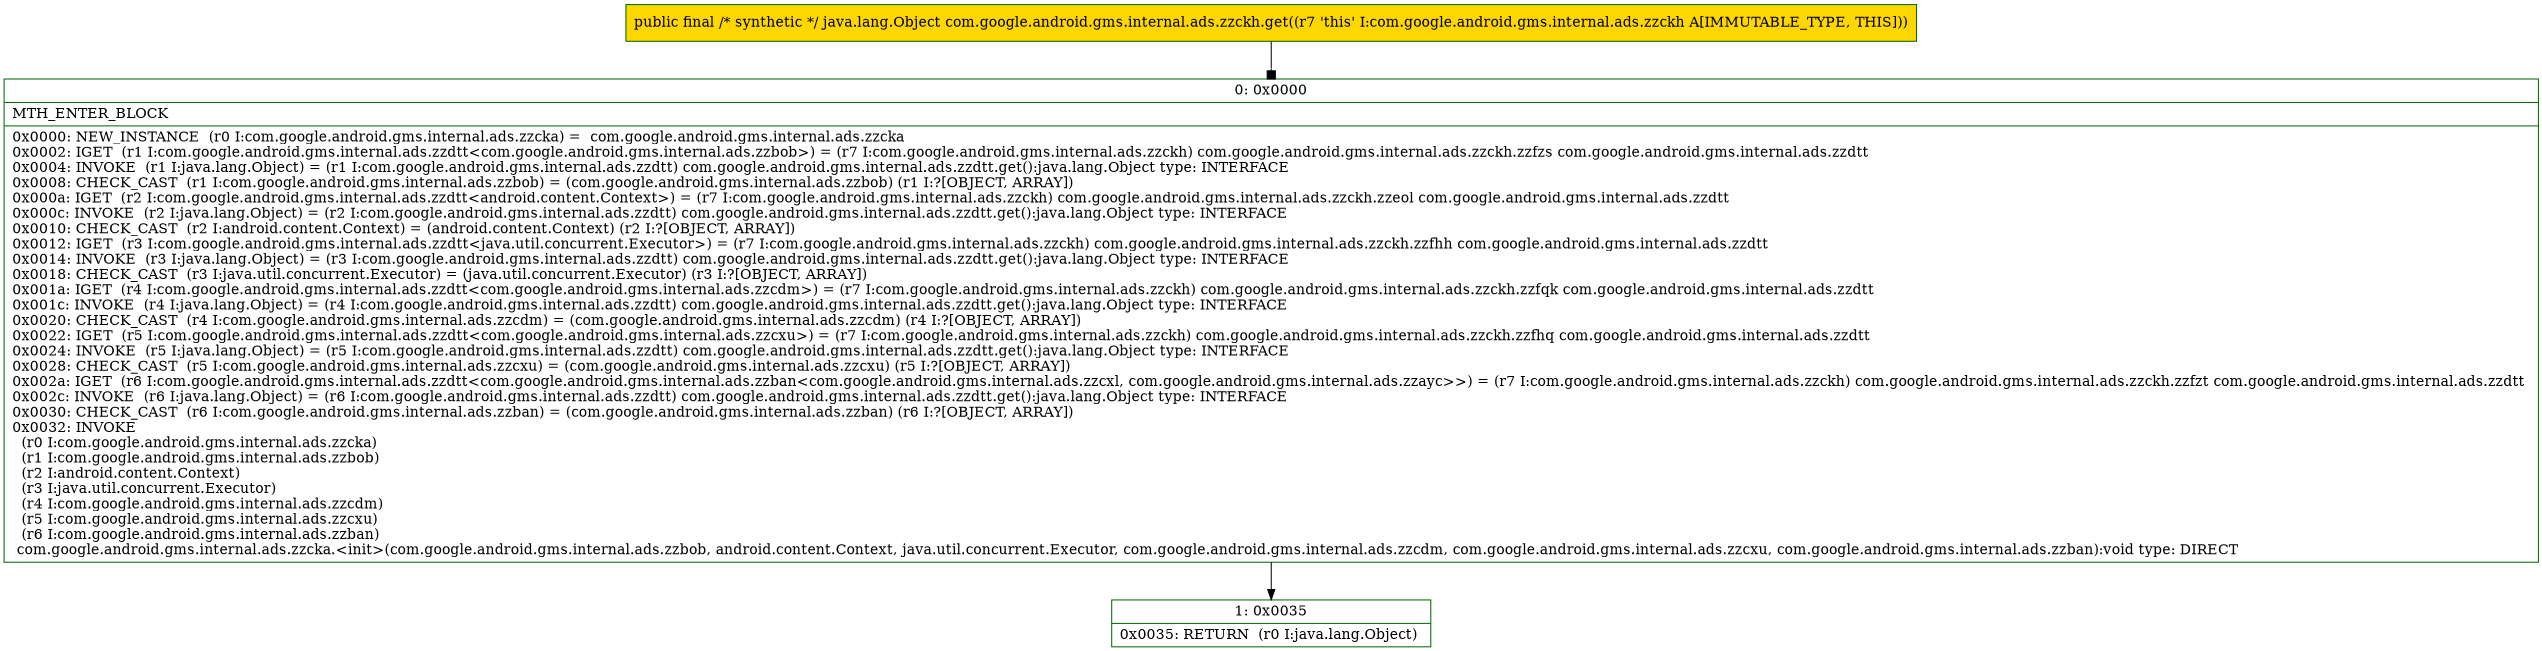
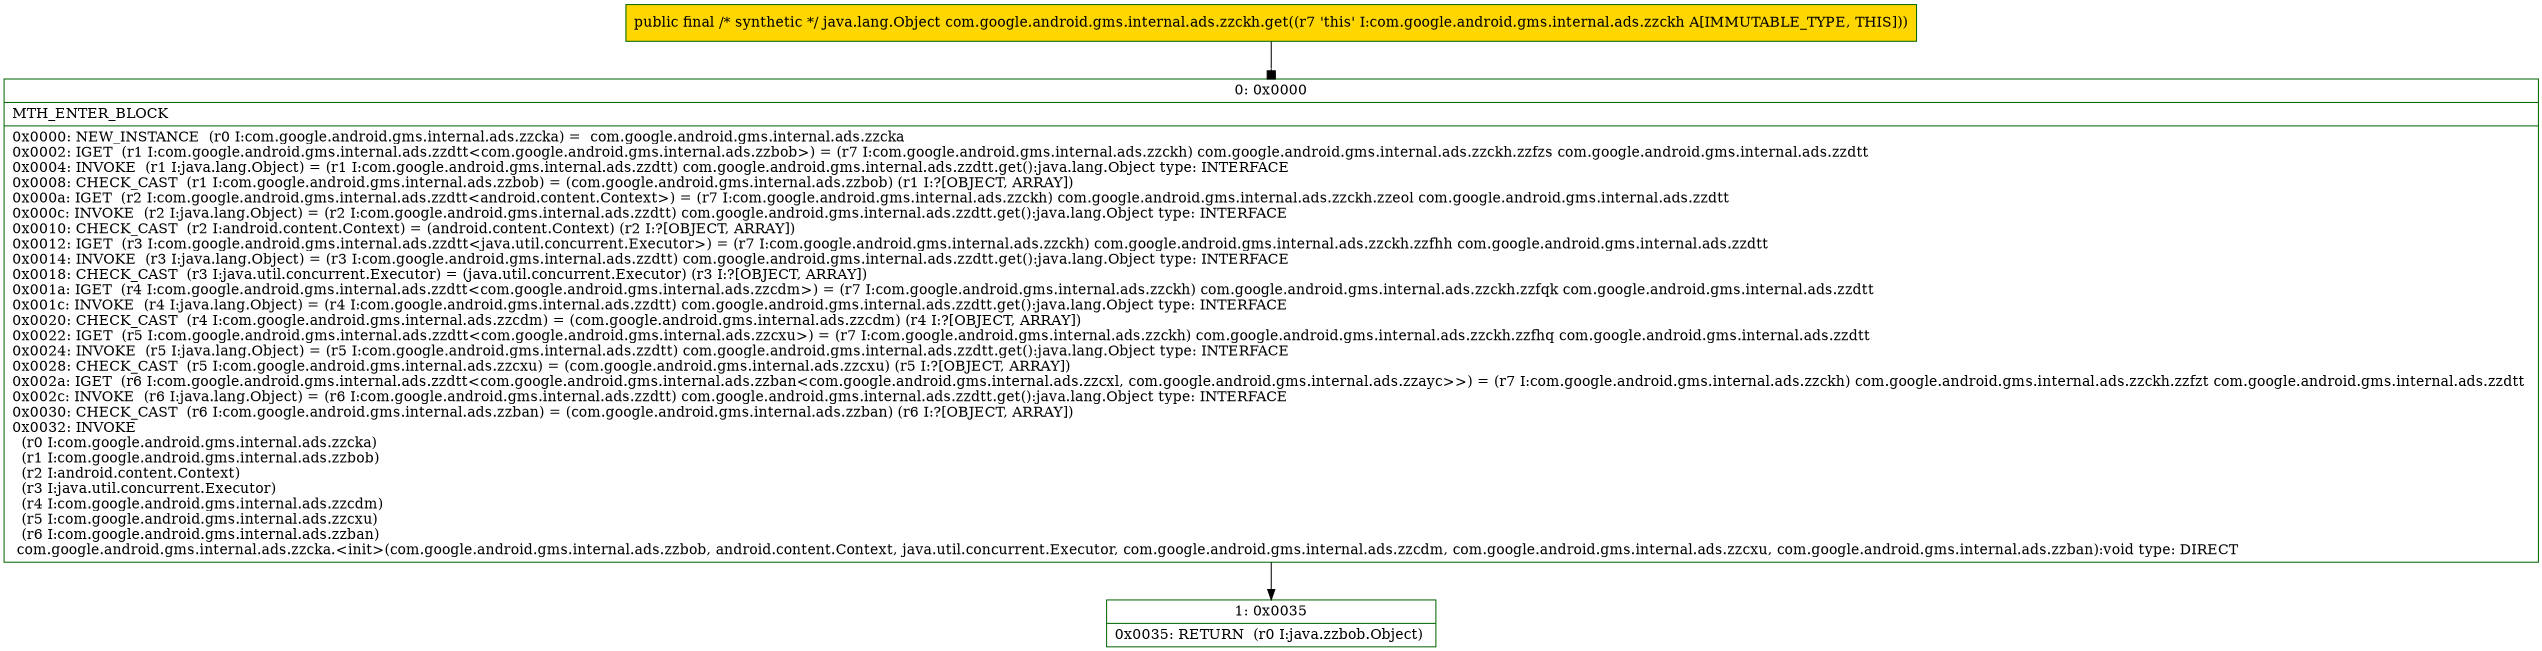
(1271, 635) -> (1271, 635)
